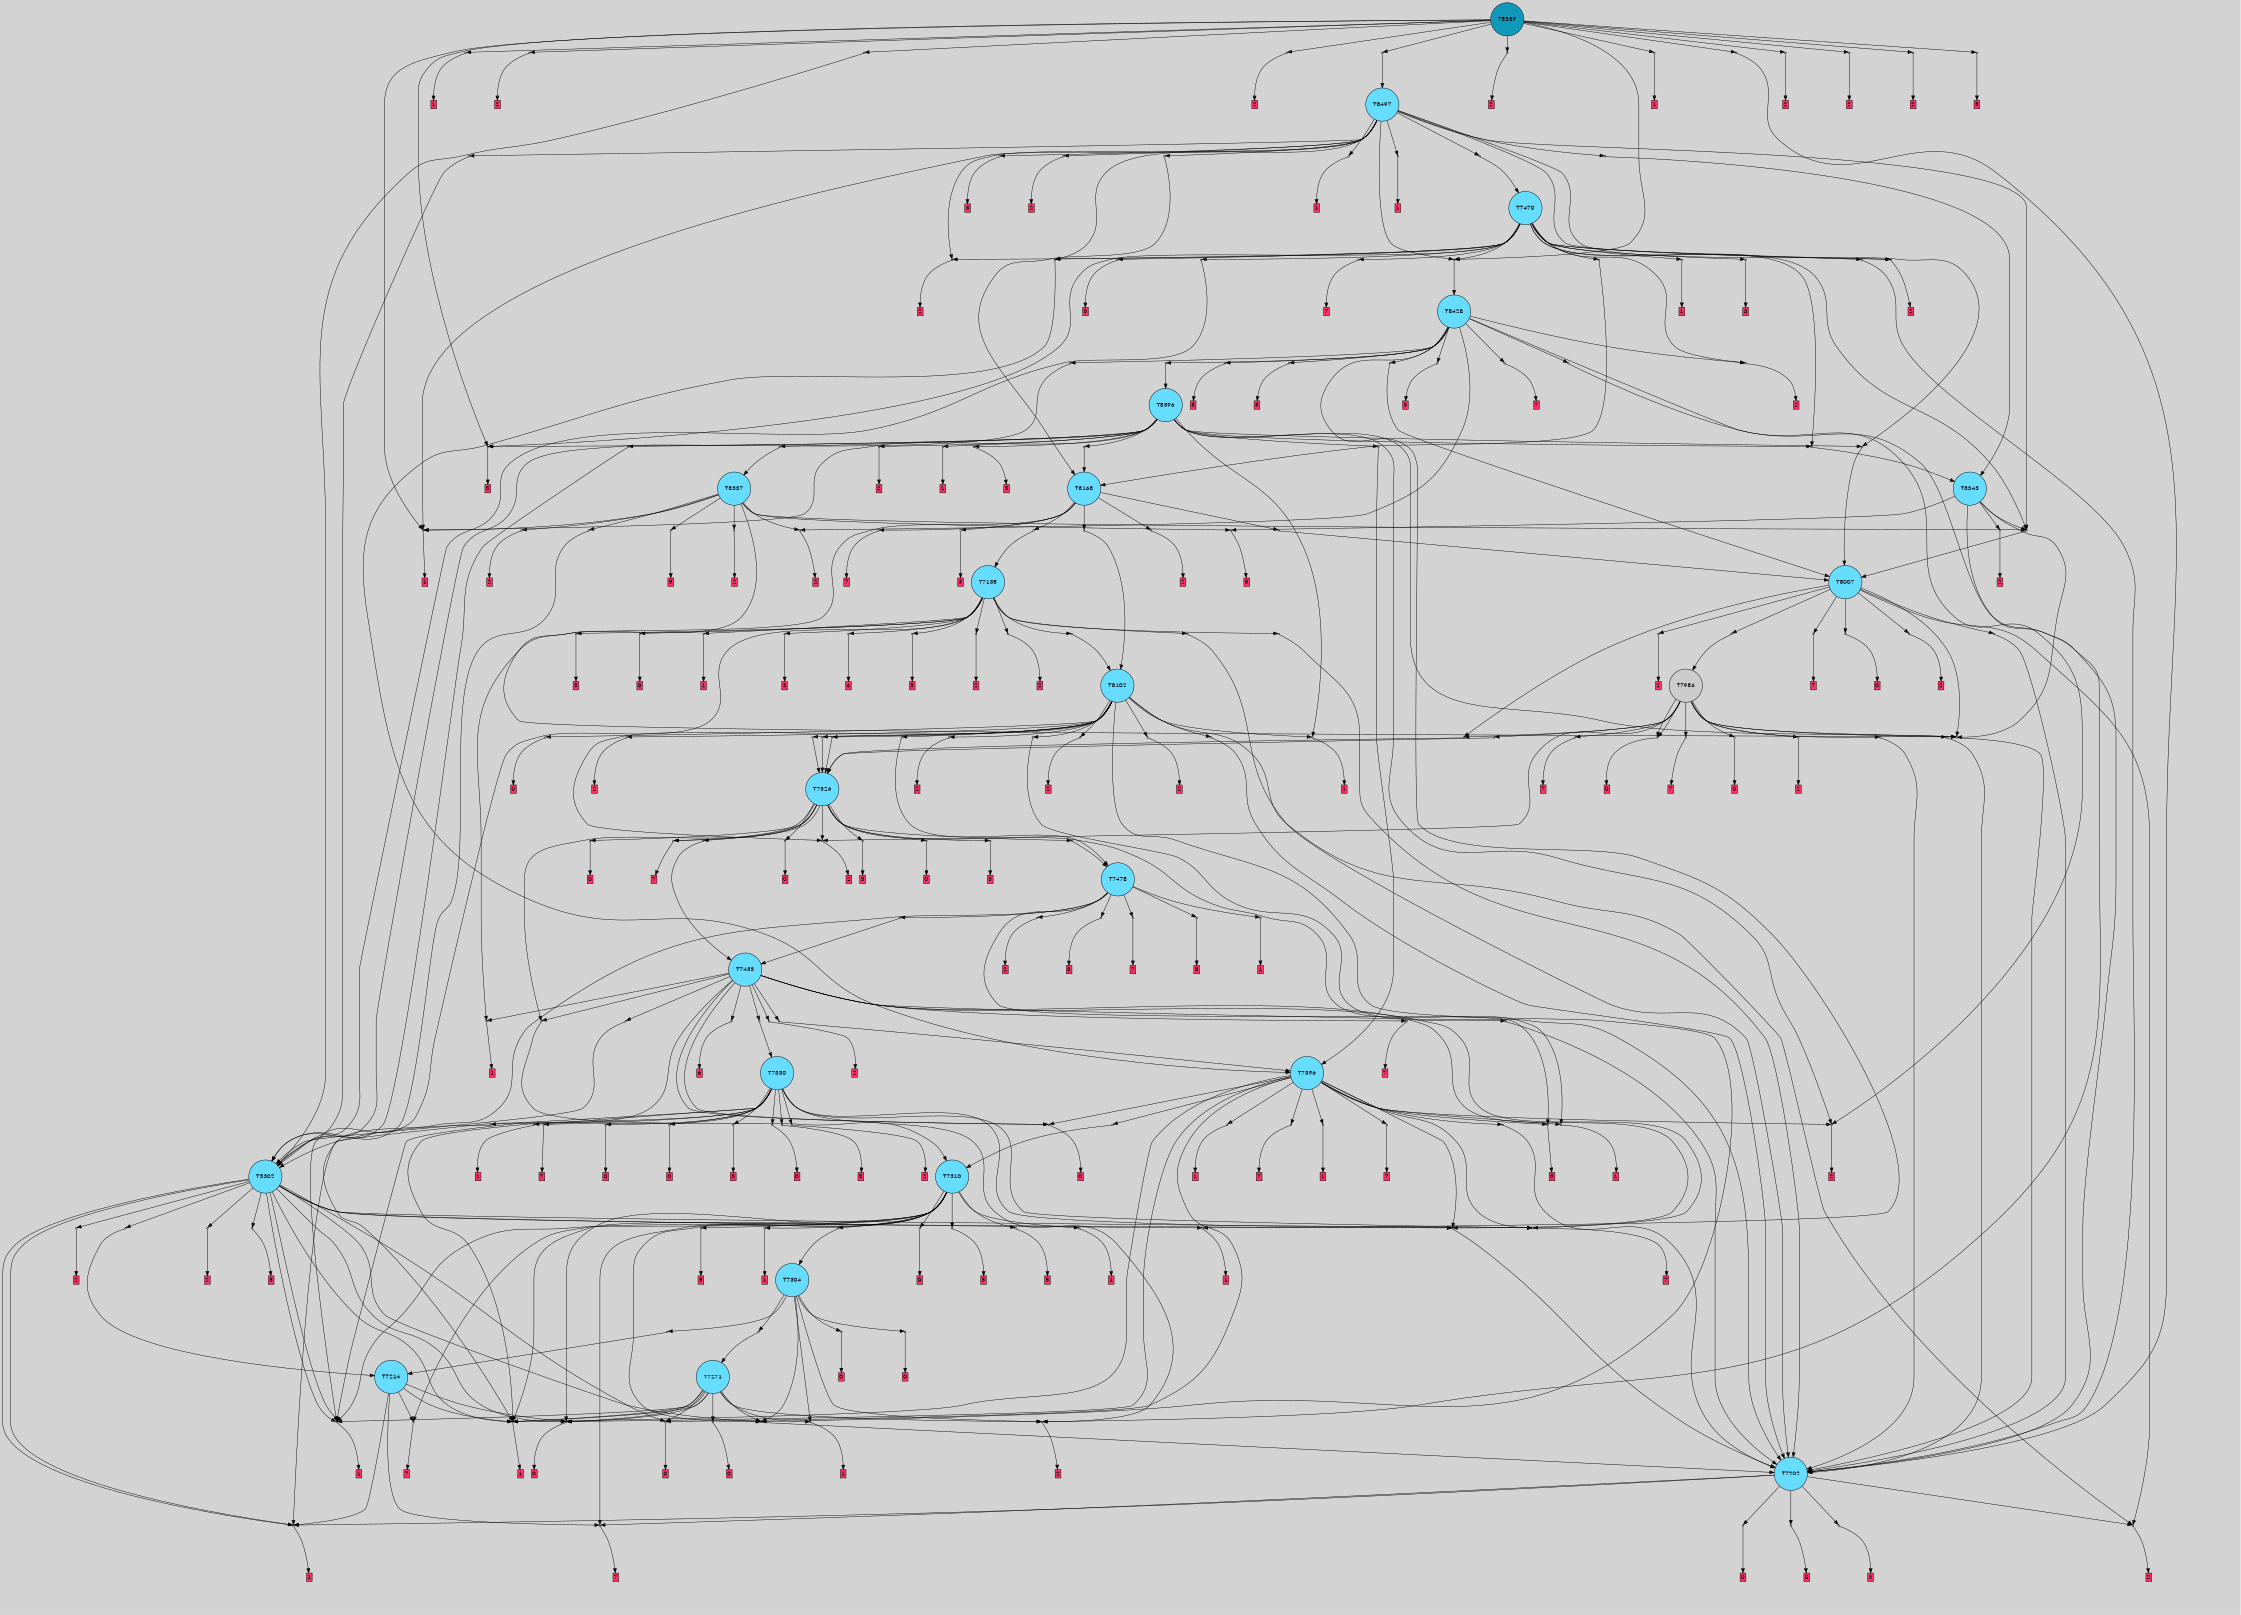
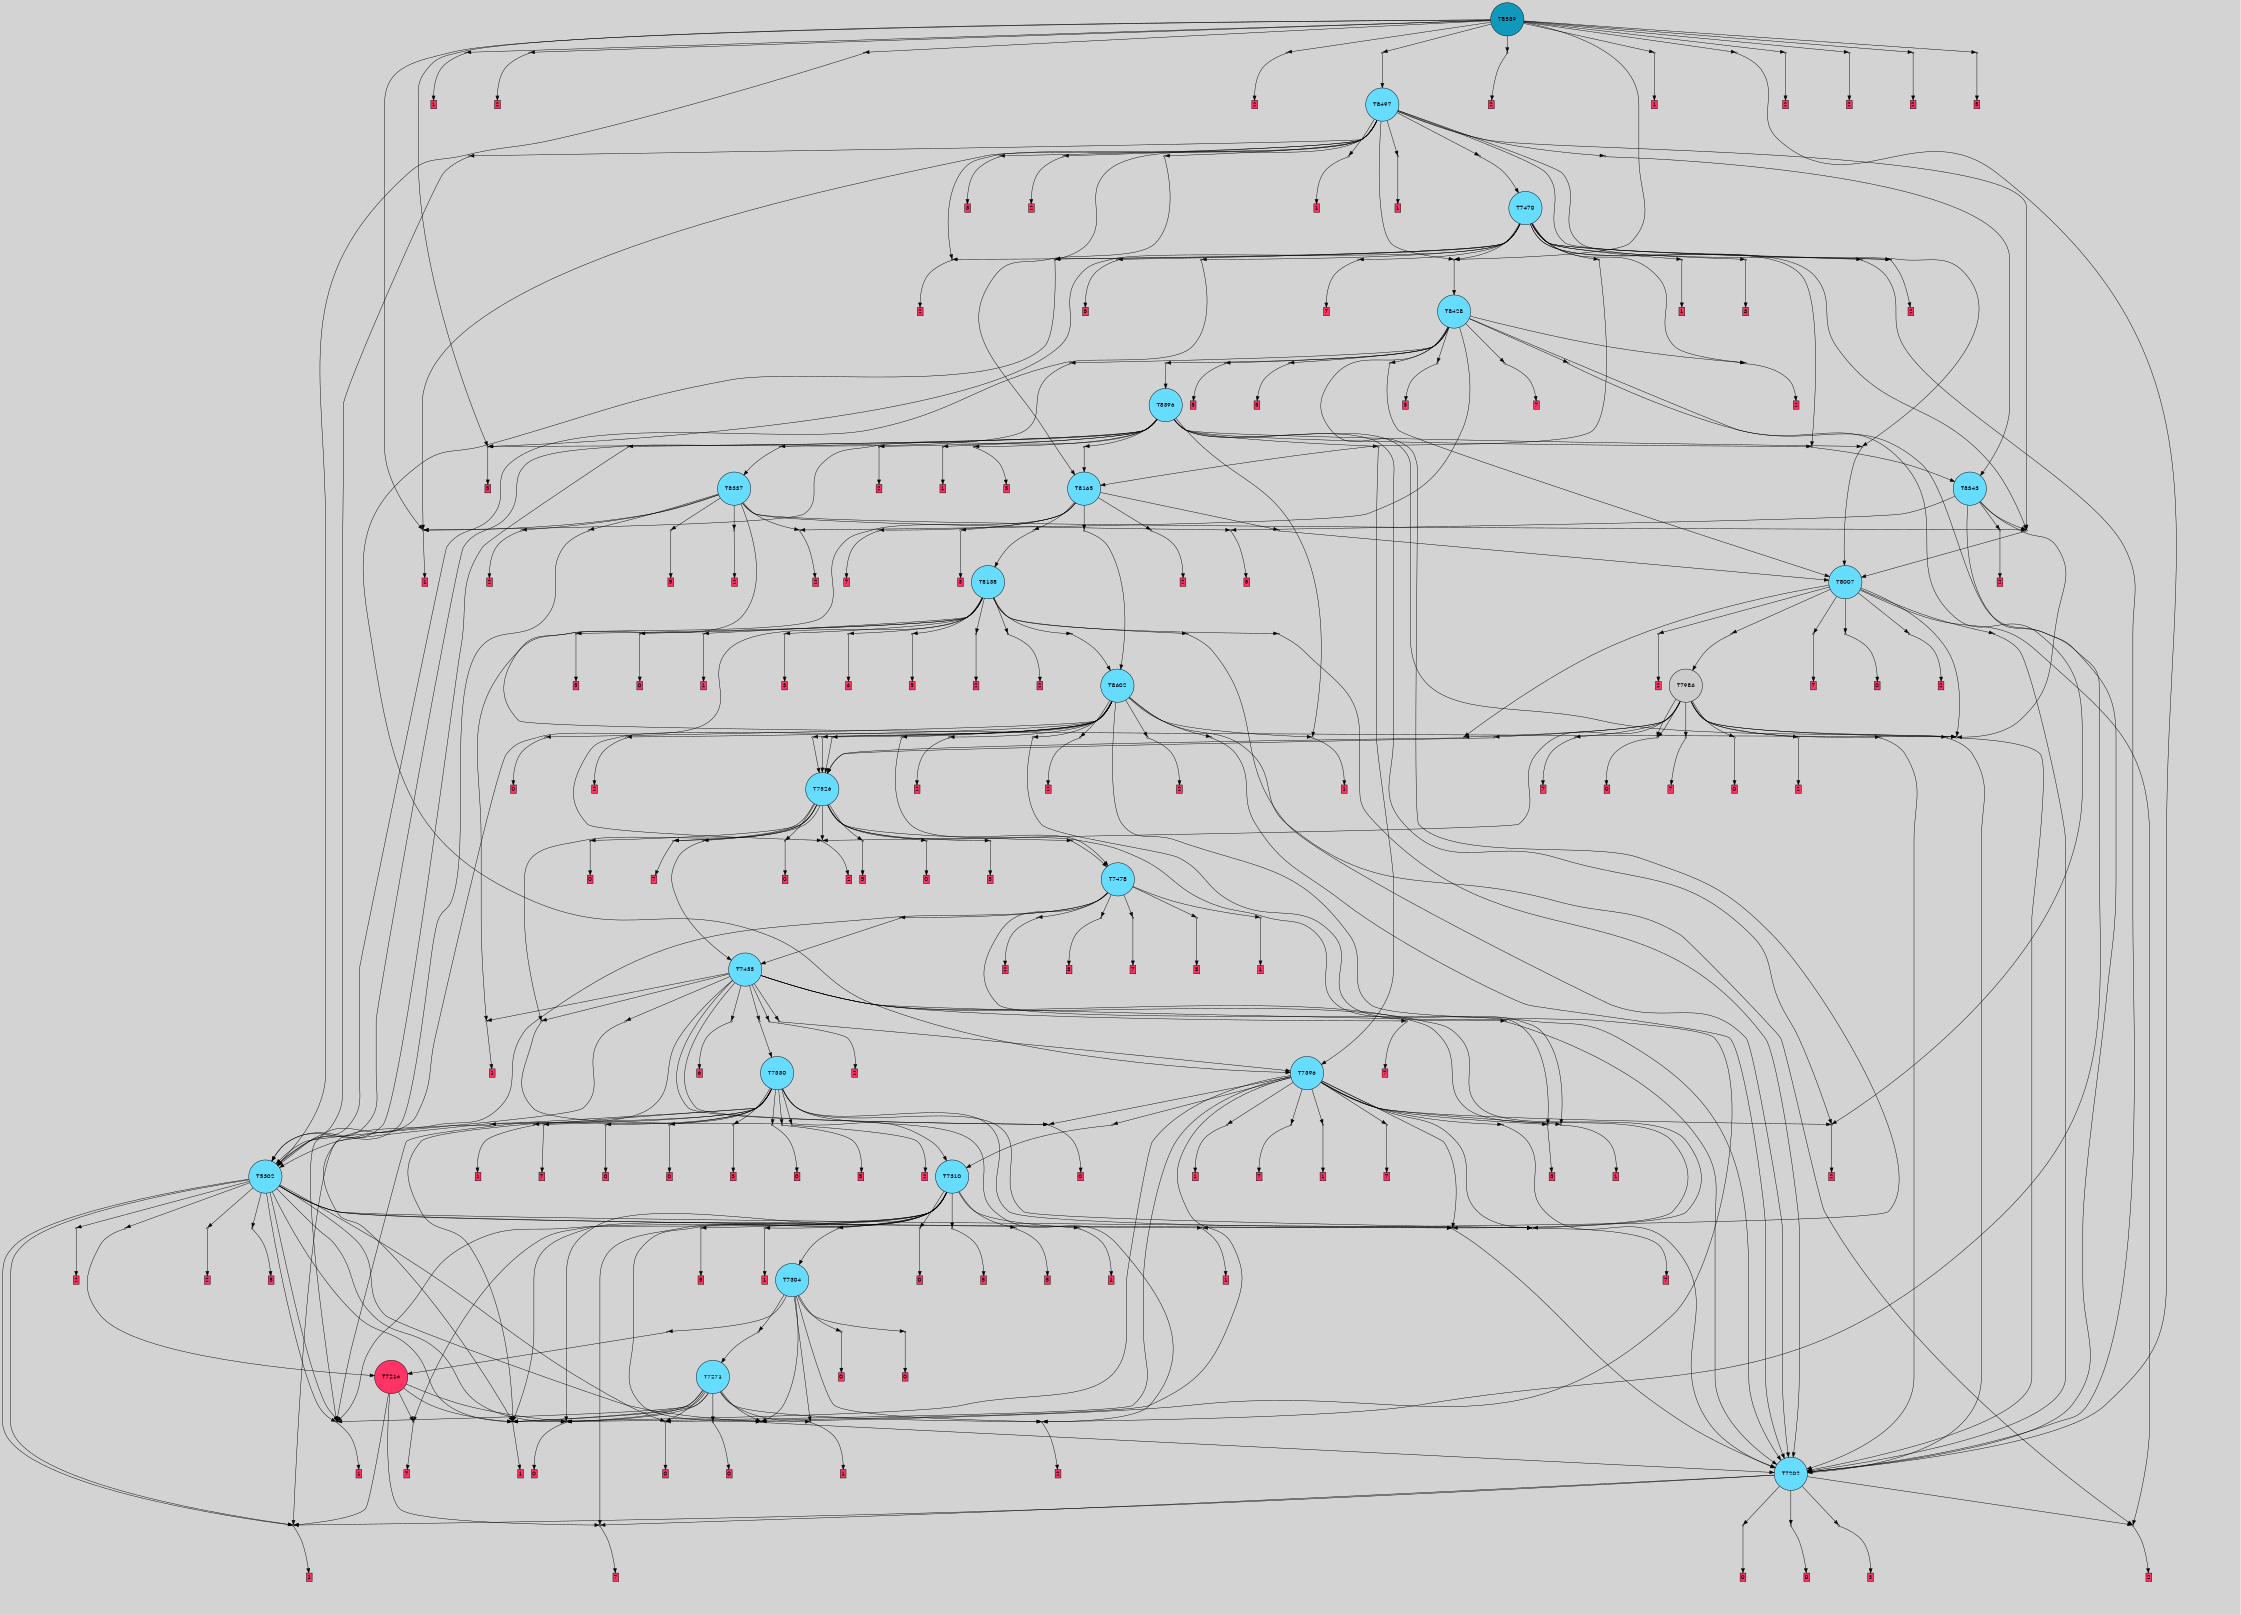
(1084, 489) -> (1084, 489)
(988, 582) -> (988, 582)
(1117, 686) -> (1117, 686)
(391, 1377) -> (391, 1377)
